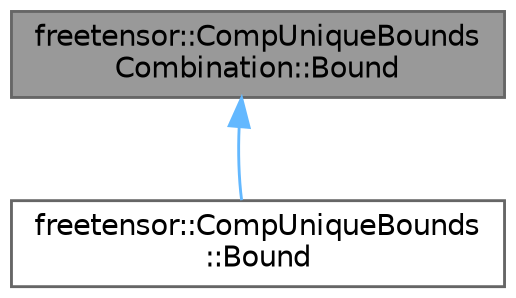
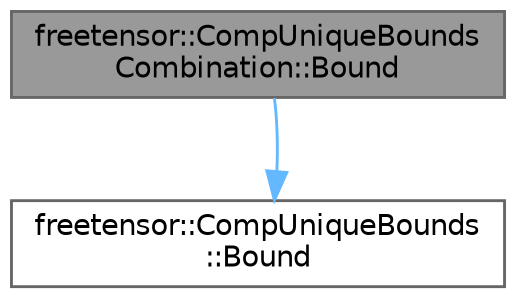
(239, 163) -> (277, 135)
